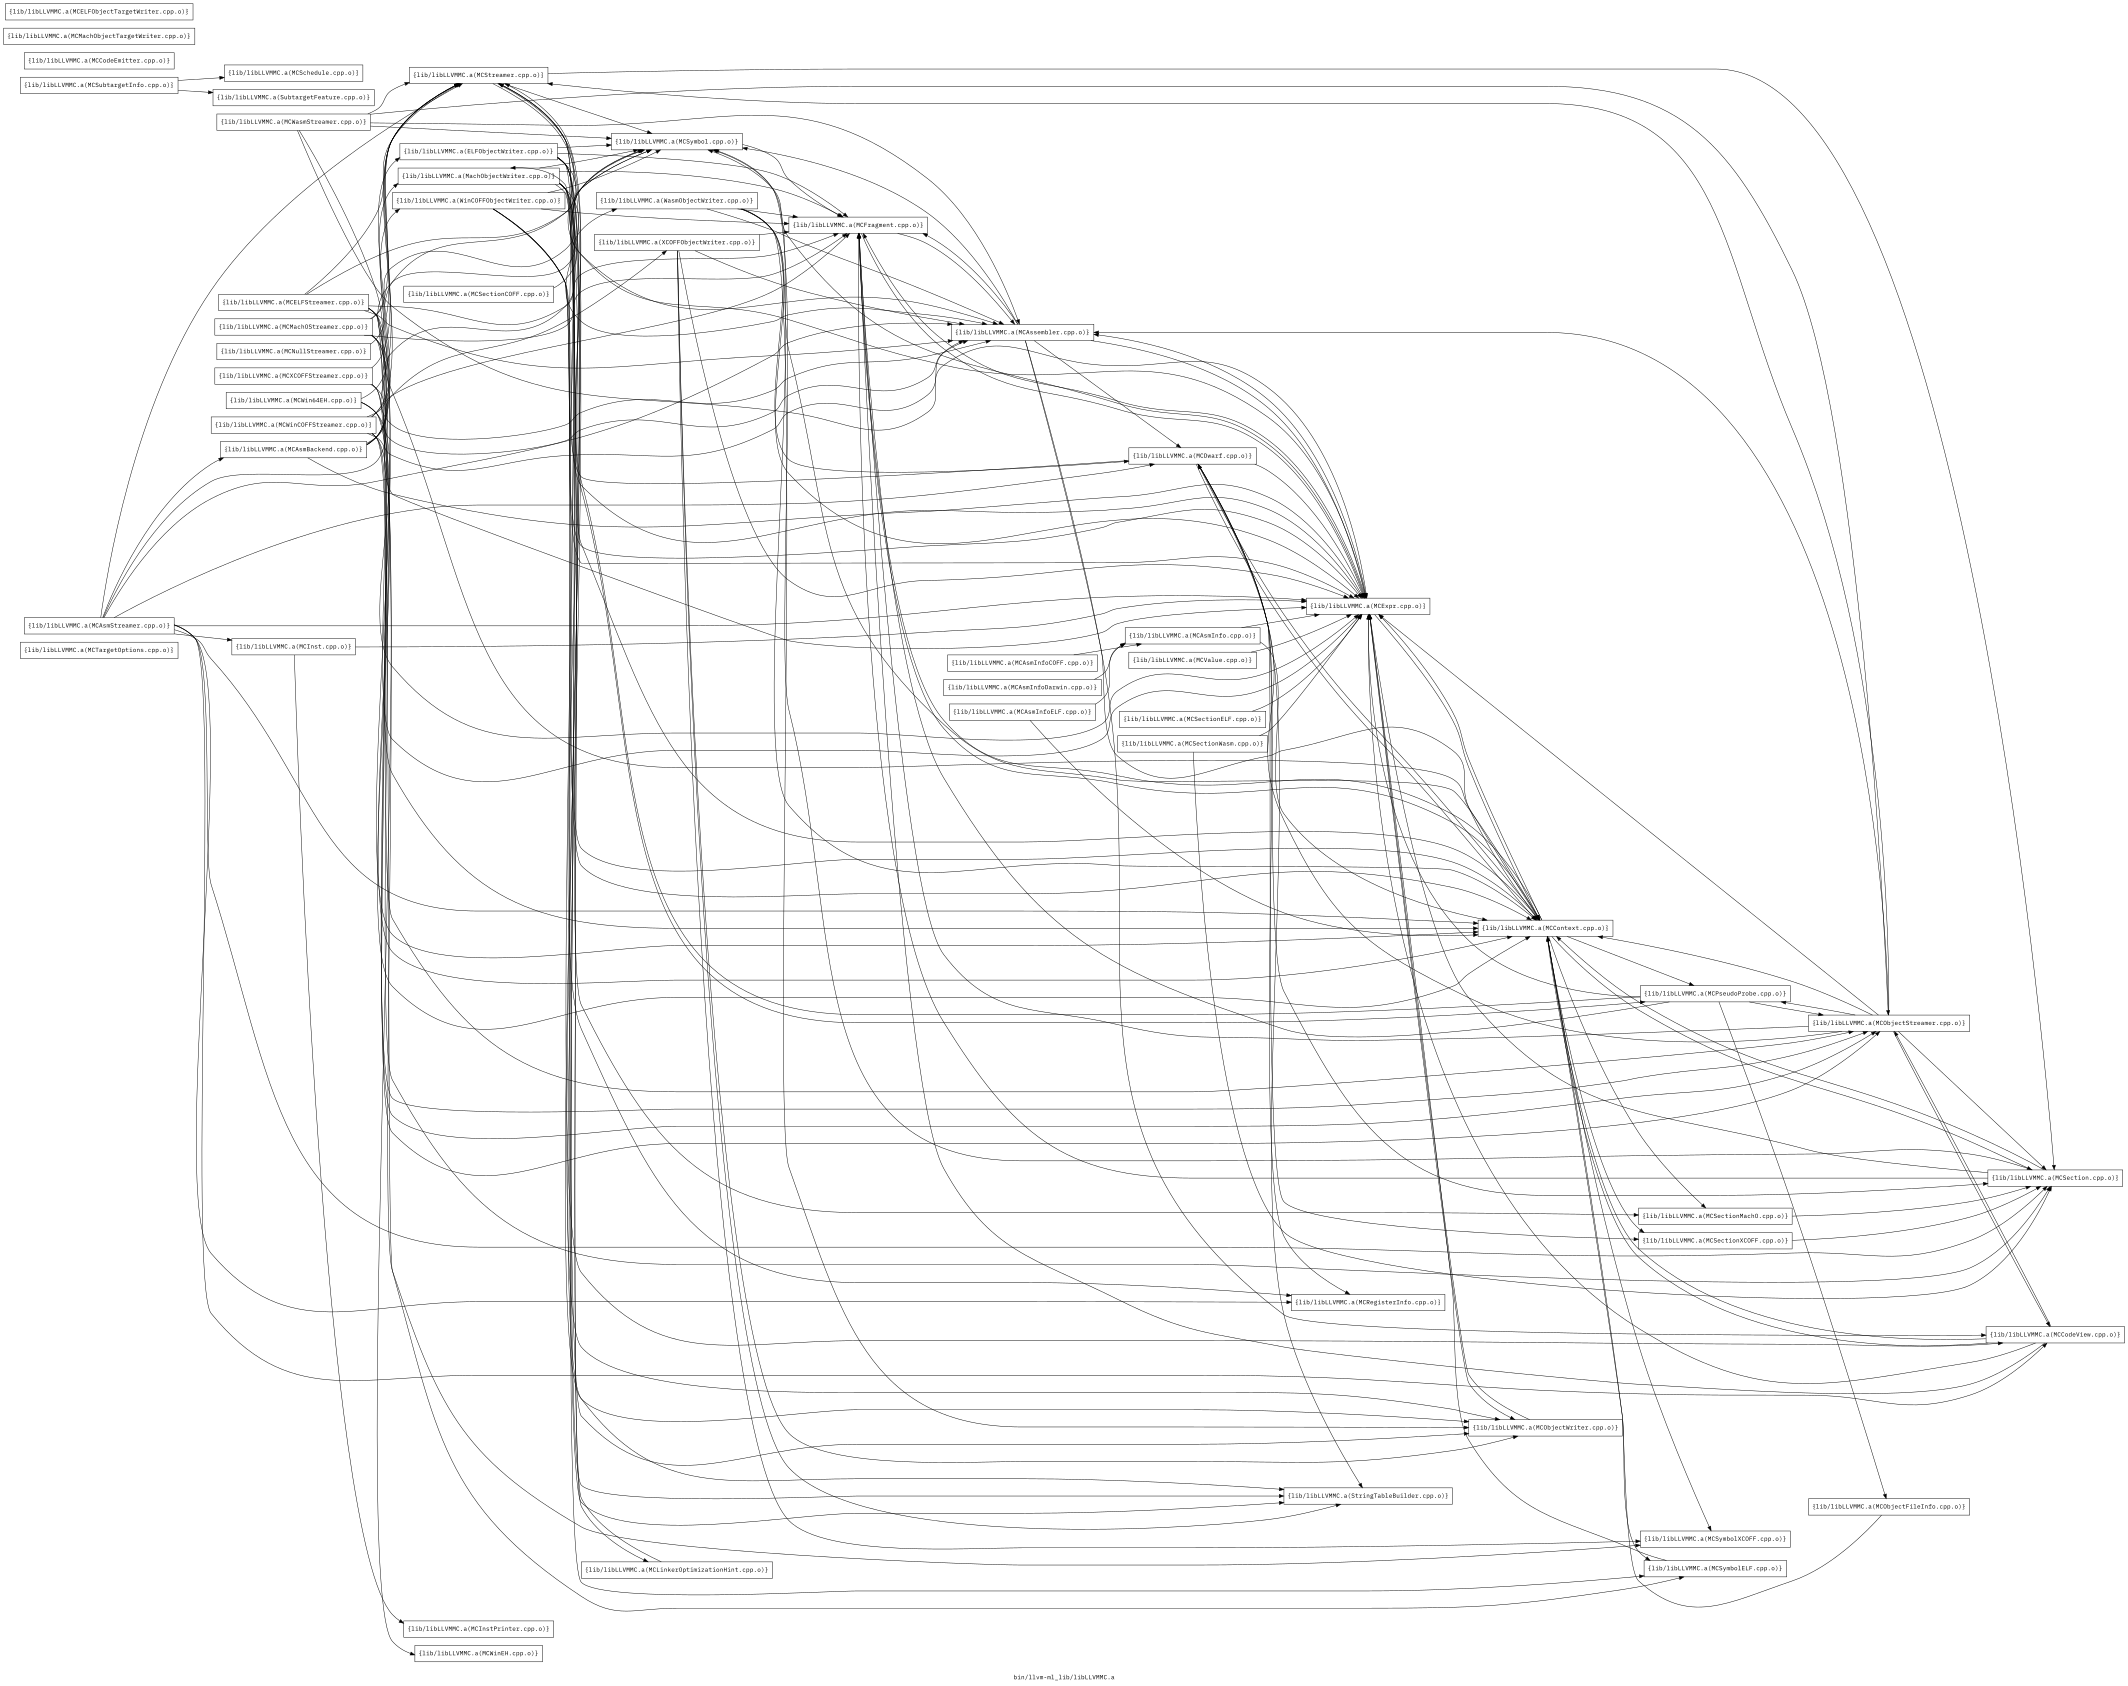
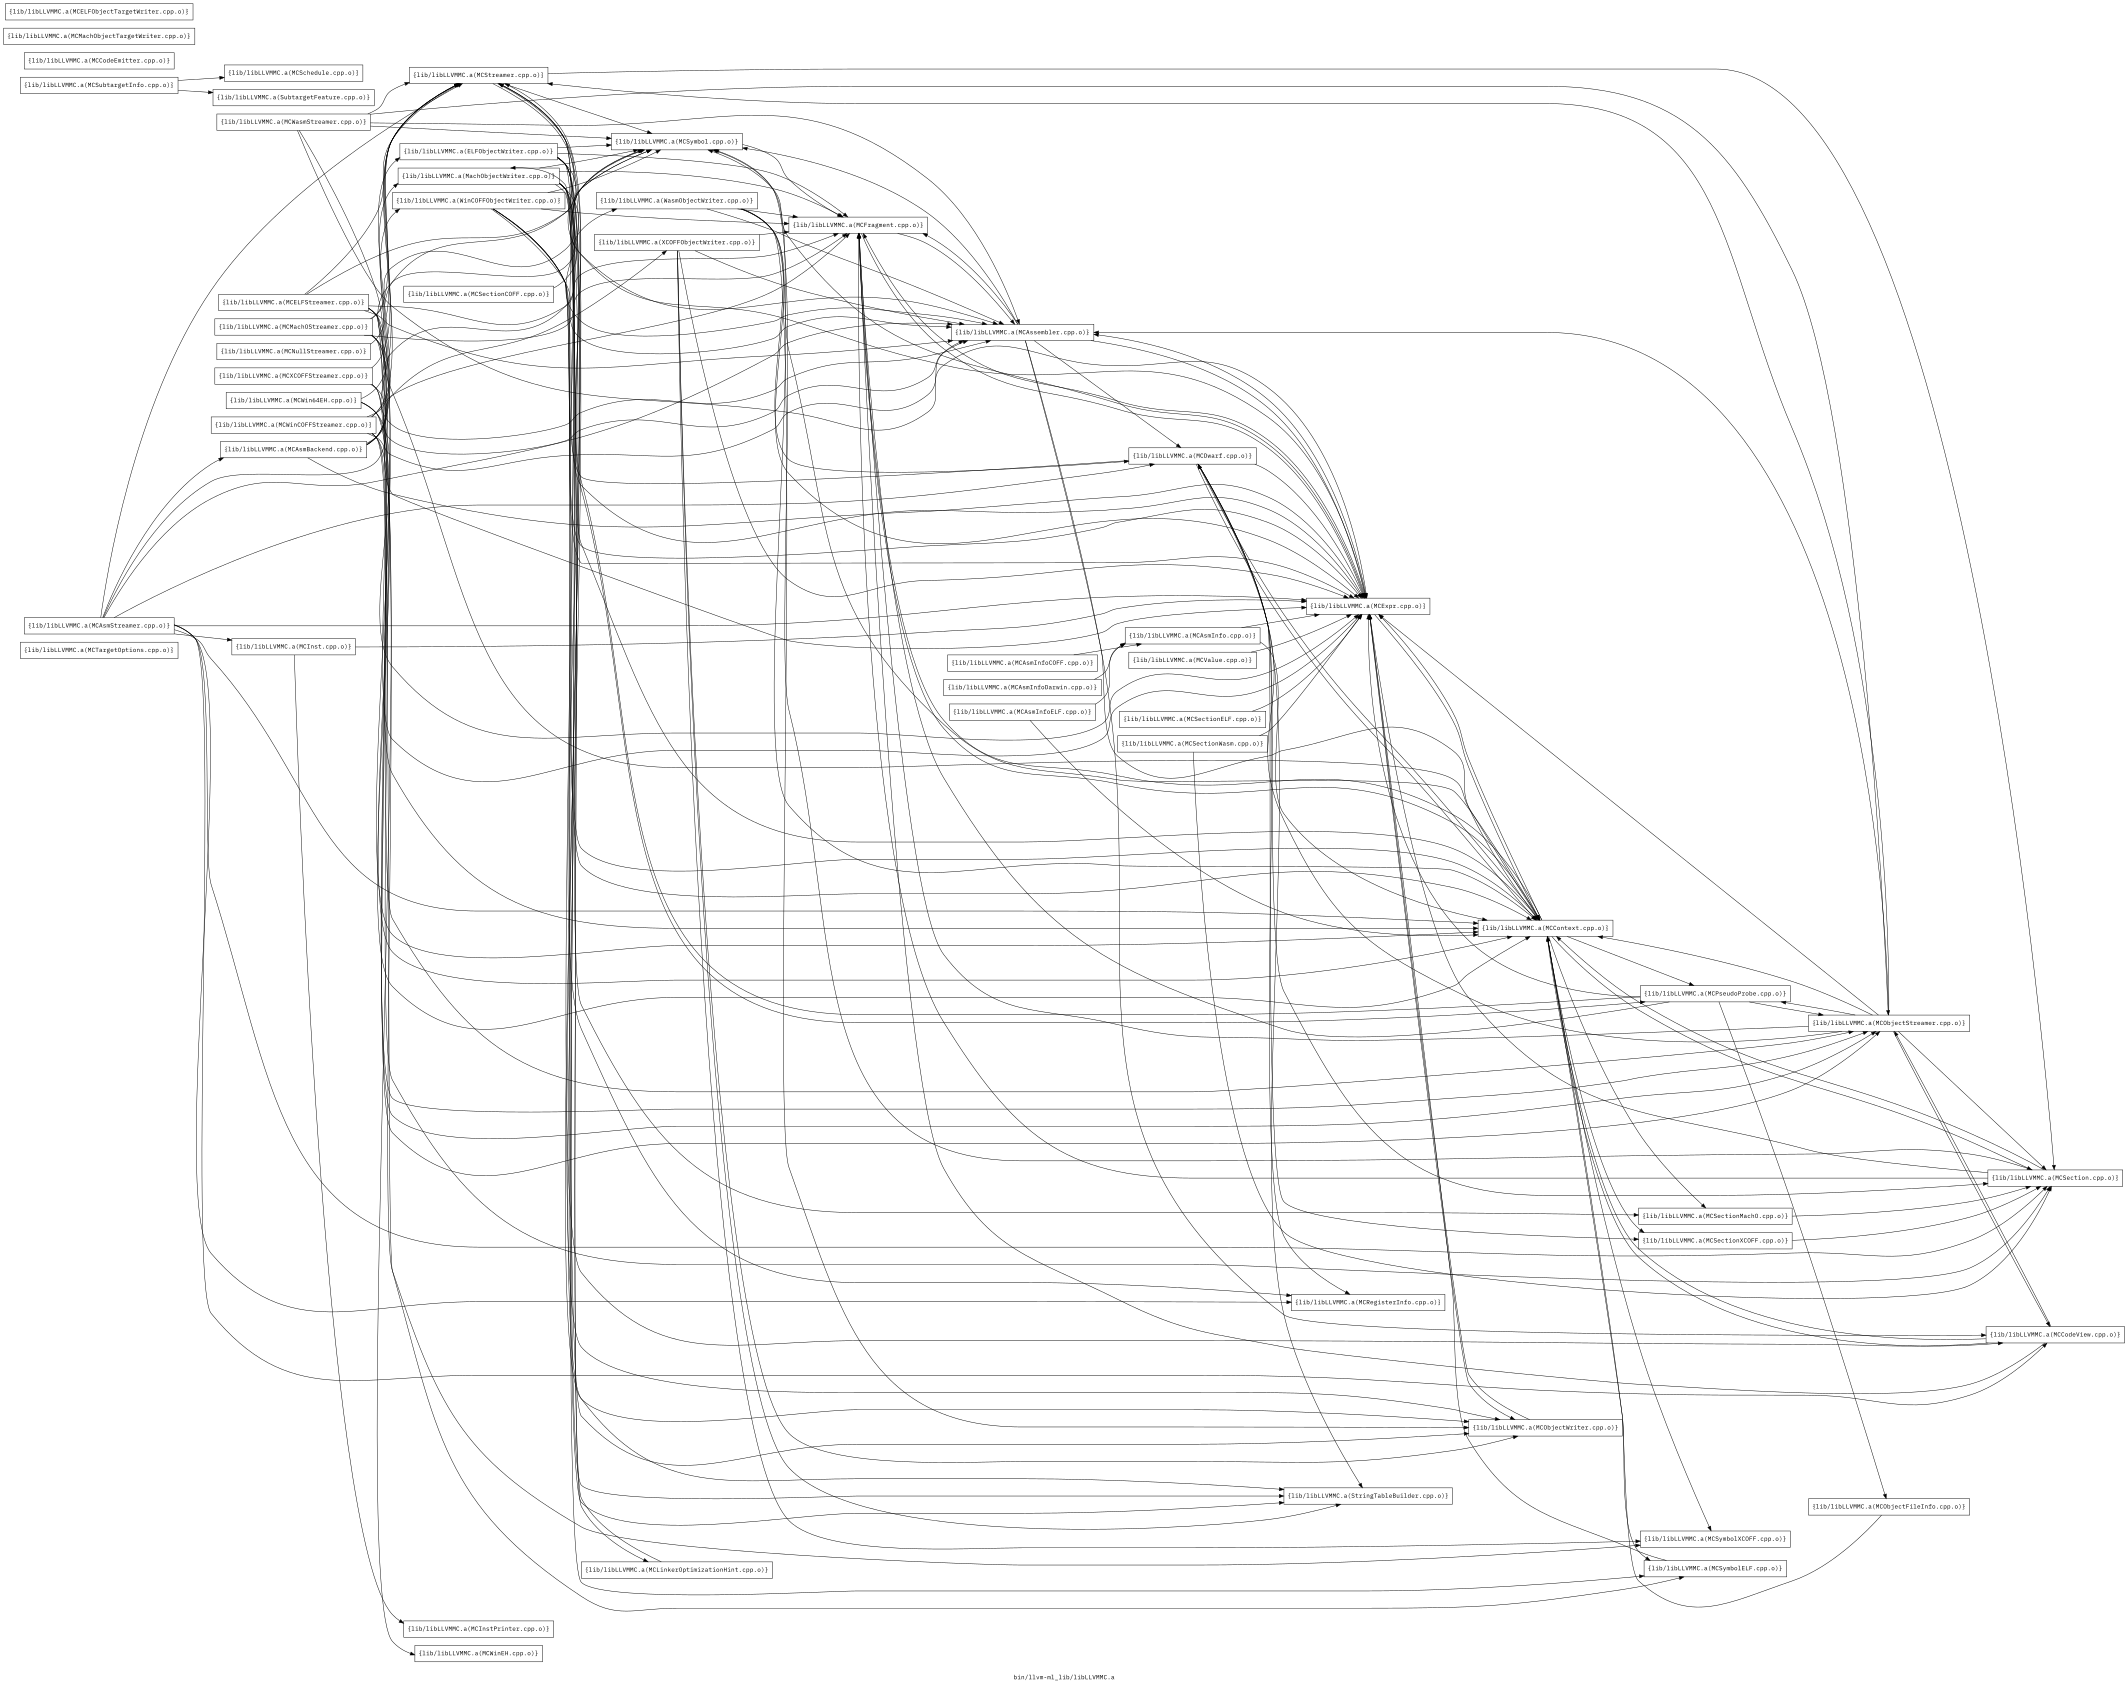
none -> (684, 353)
(1526, 1219) -> none
